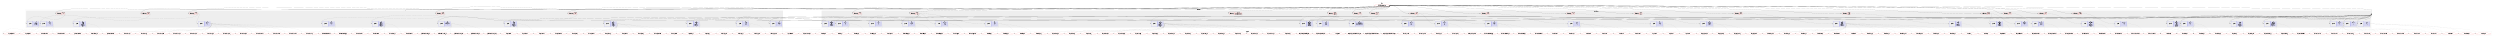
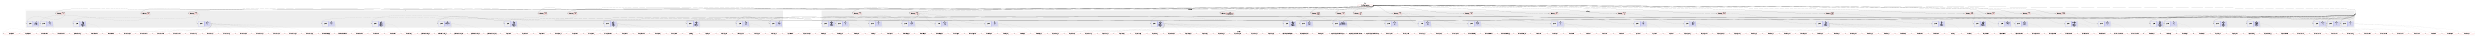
(1055, 34) -> none
(1472, 34) -> (1456, 34)
